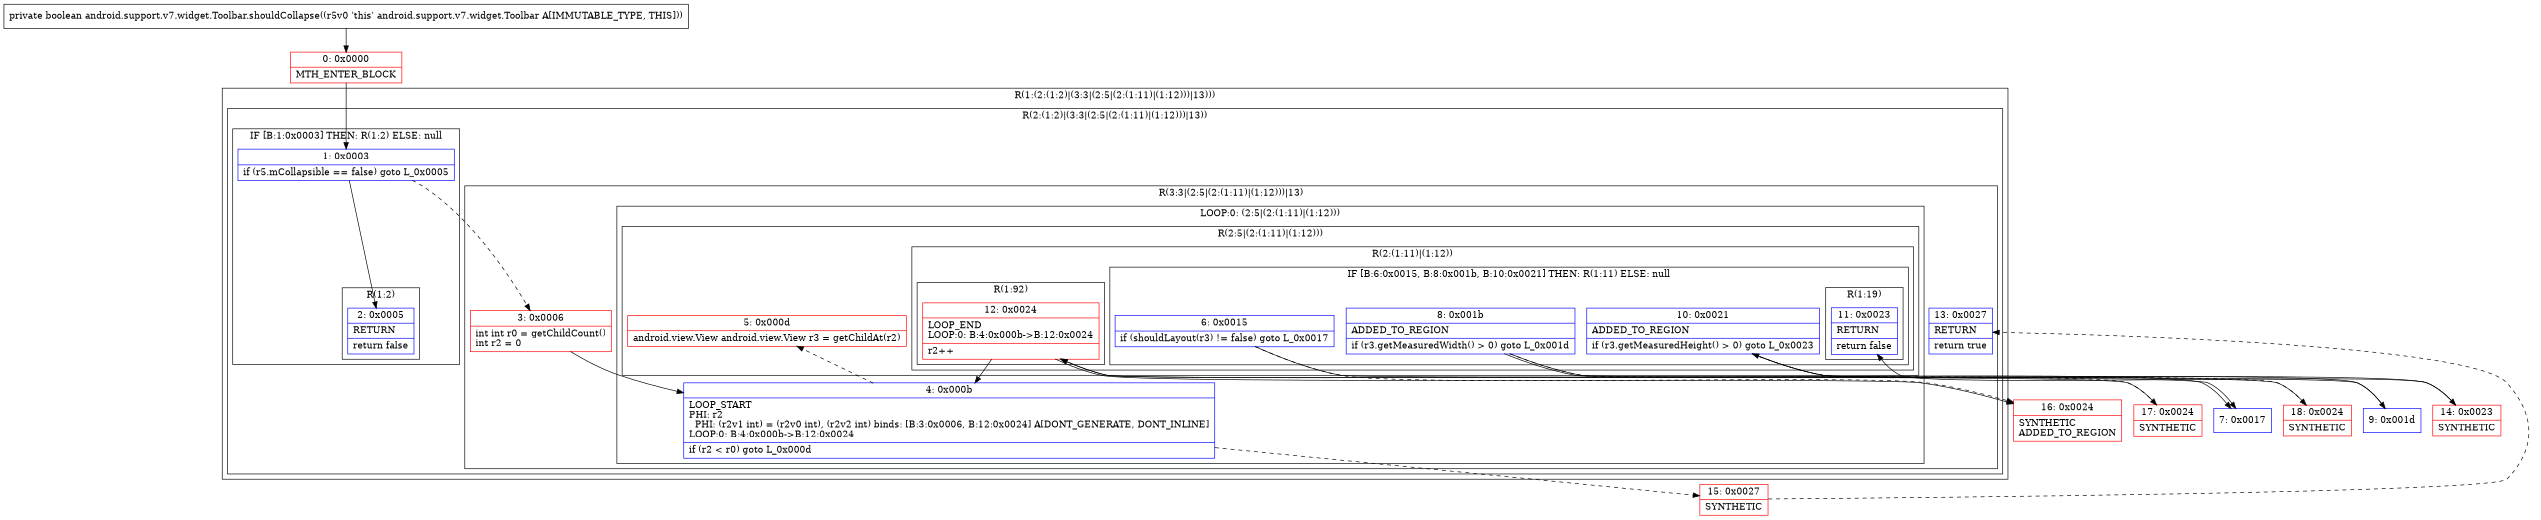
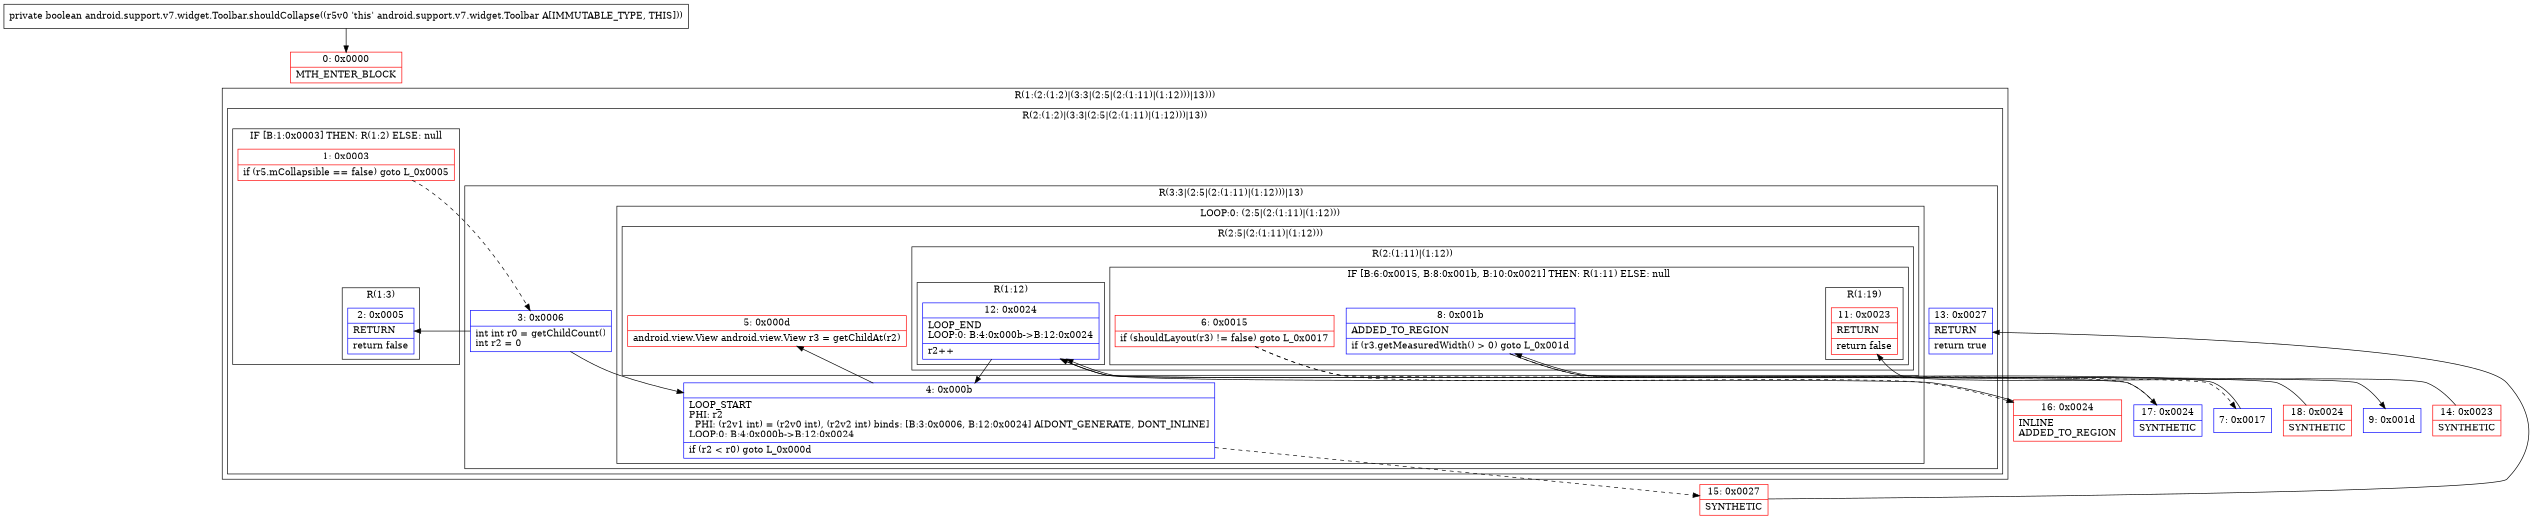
(346, 113) -> none
(346, 165) -> (346, 165)
(362, 241) -> (446, 331)
(1011, 290) -> (1011, 290)
(381, 295) -> (381, 295)
(541, 331) -> (541, 331)
(1011, 331) -> (1011, 331)
(1225, 331) -> (1225, 331)
(1703, 331) -> none
(1864, 331) -> (1864, 331)
(838, 366) -> (838, 366)
(1868, 376) -> (1885, 376)
(1745, 377) -> (1745, 377)
(1531, 380) -> (1543, 380)
(2168, 421) -> (2168, 421)
(2048, 423) -> (2037, 423)
(2448, 485) -> (2448, 485)
